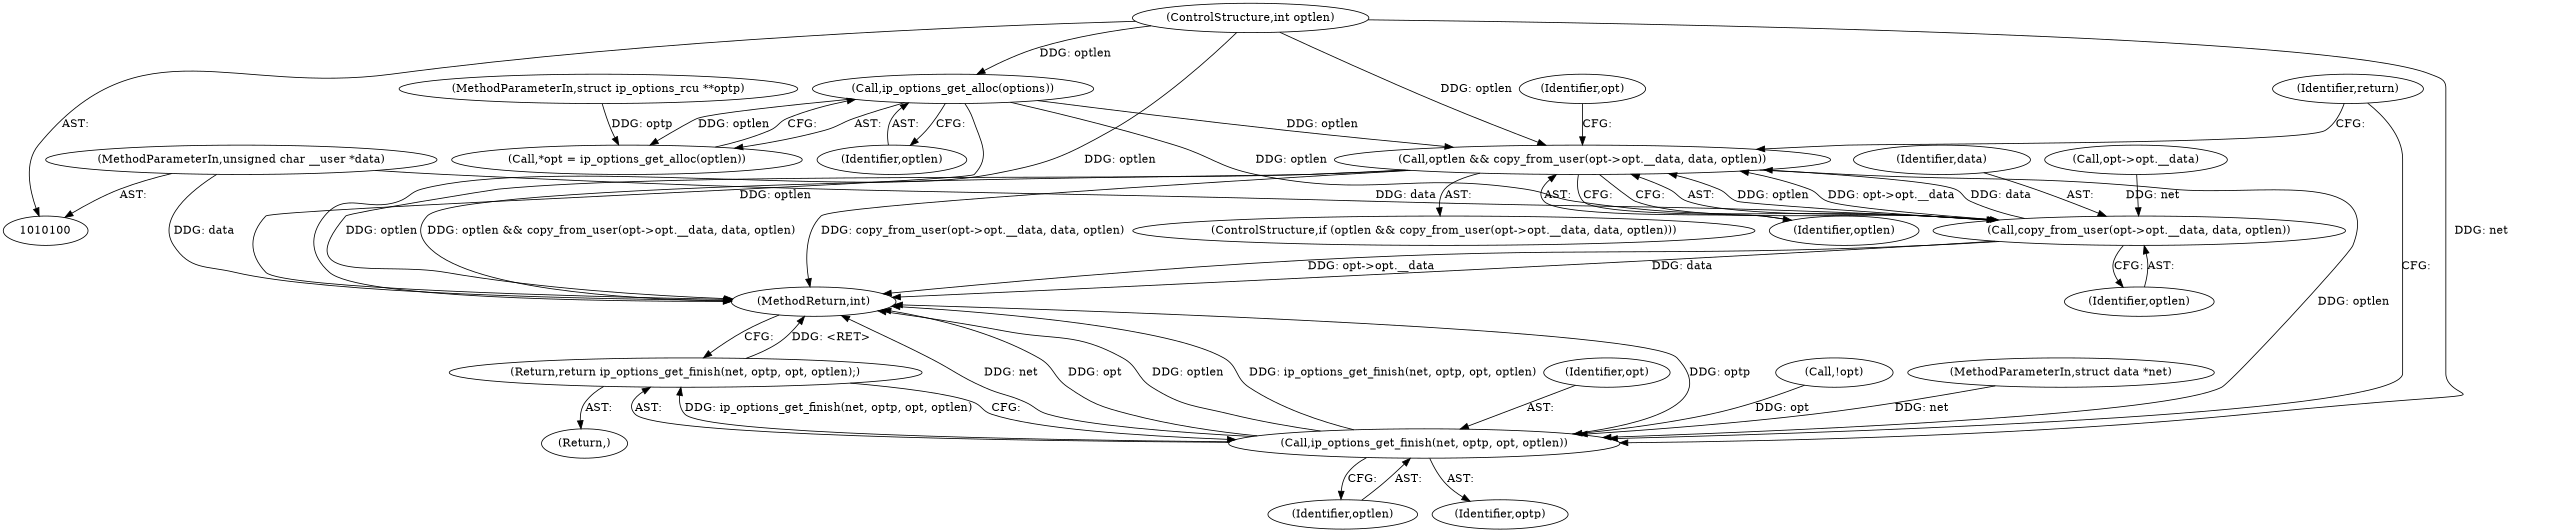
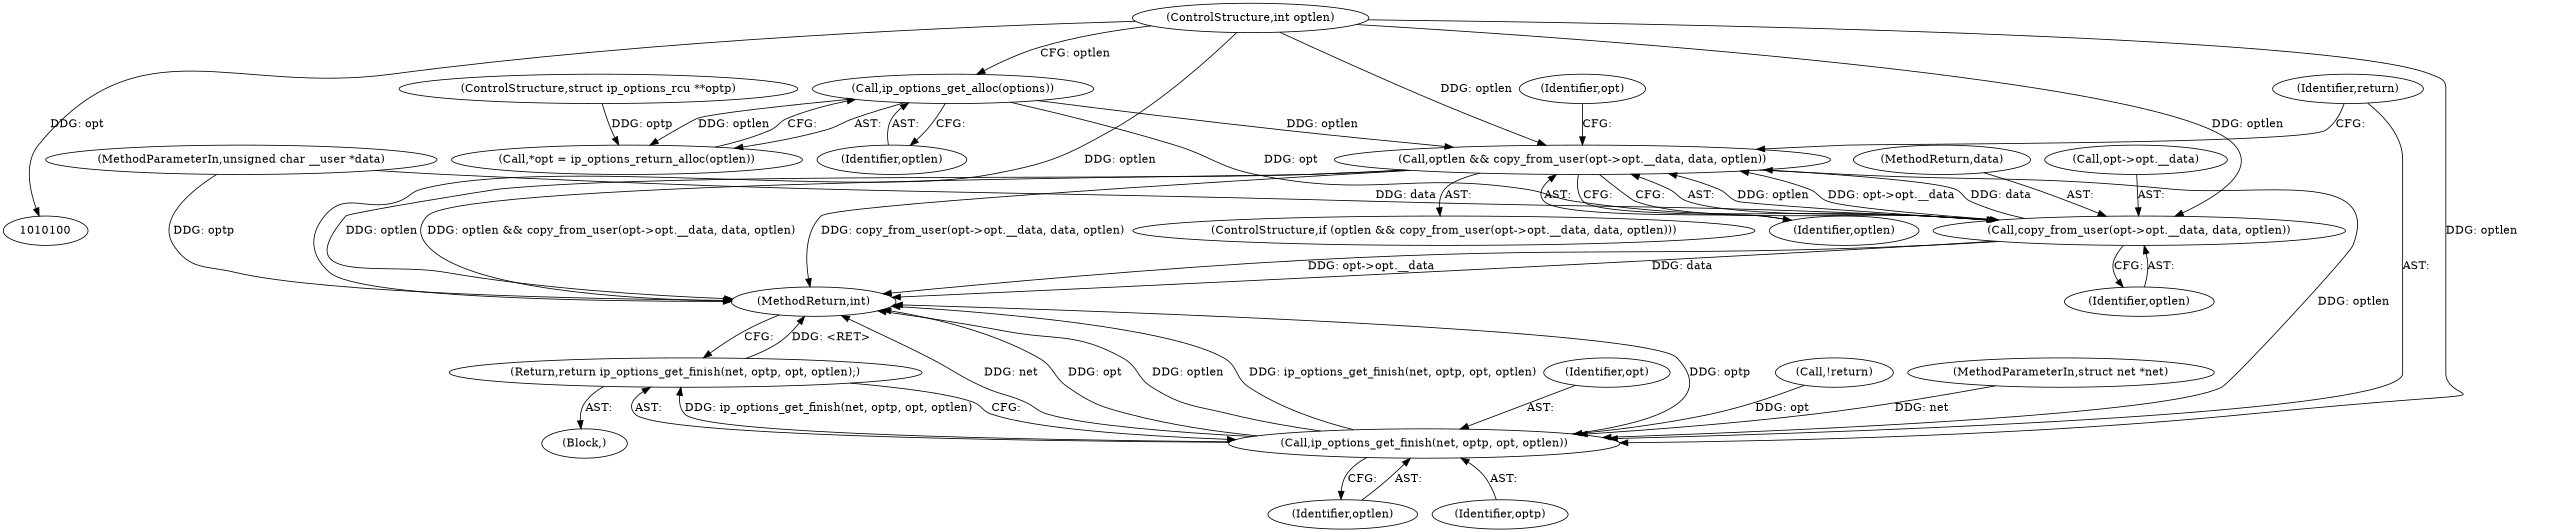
(1075, 53) -> (1075, 53)
none -> (1850, 64)
(598, 89) -> (598, 89)
(77, 124) -> (77, 124)
(627, 160) -> (627, 160)
(1291, 160) -> (1291, 160)
(1942, 160) -> (1942, 160)
(120, 189) -> none
(2153, 195) -> (2153, 195)
(299, 212) -> none
(204, 231) -> (204, 231)
(2482, 231) -> (2482, 231)
(2418, 266) -> (2418, 266)
(1834, 373) -> (1834, 373)
(2061, 373) -> (2061, 373)
(585, 444) -> (585, 444)
(1443, 481) -> (1486, 478)
